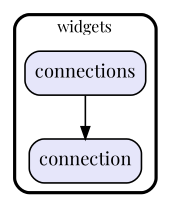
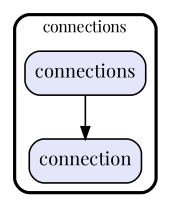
(85, 28) -> (85, 28)
